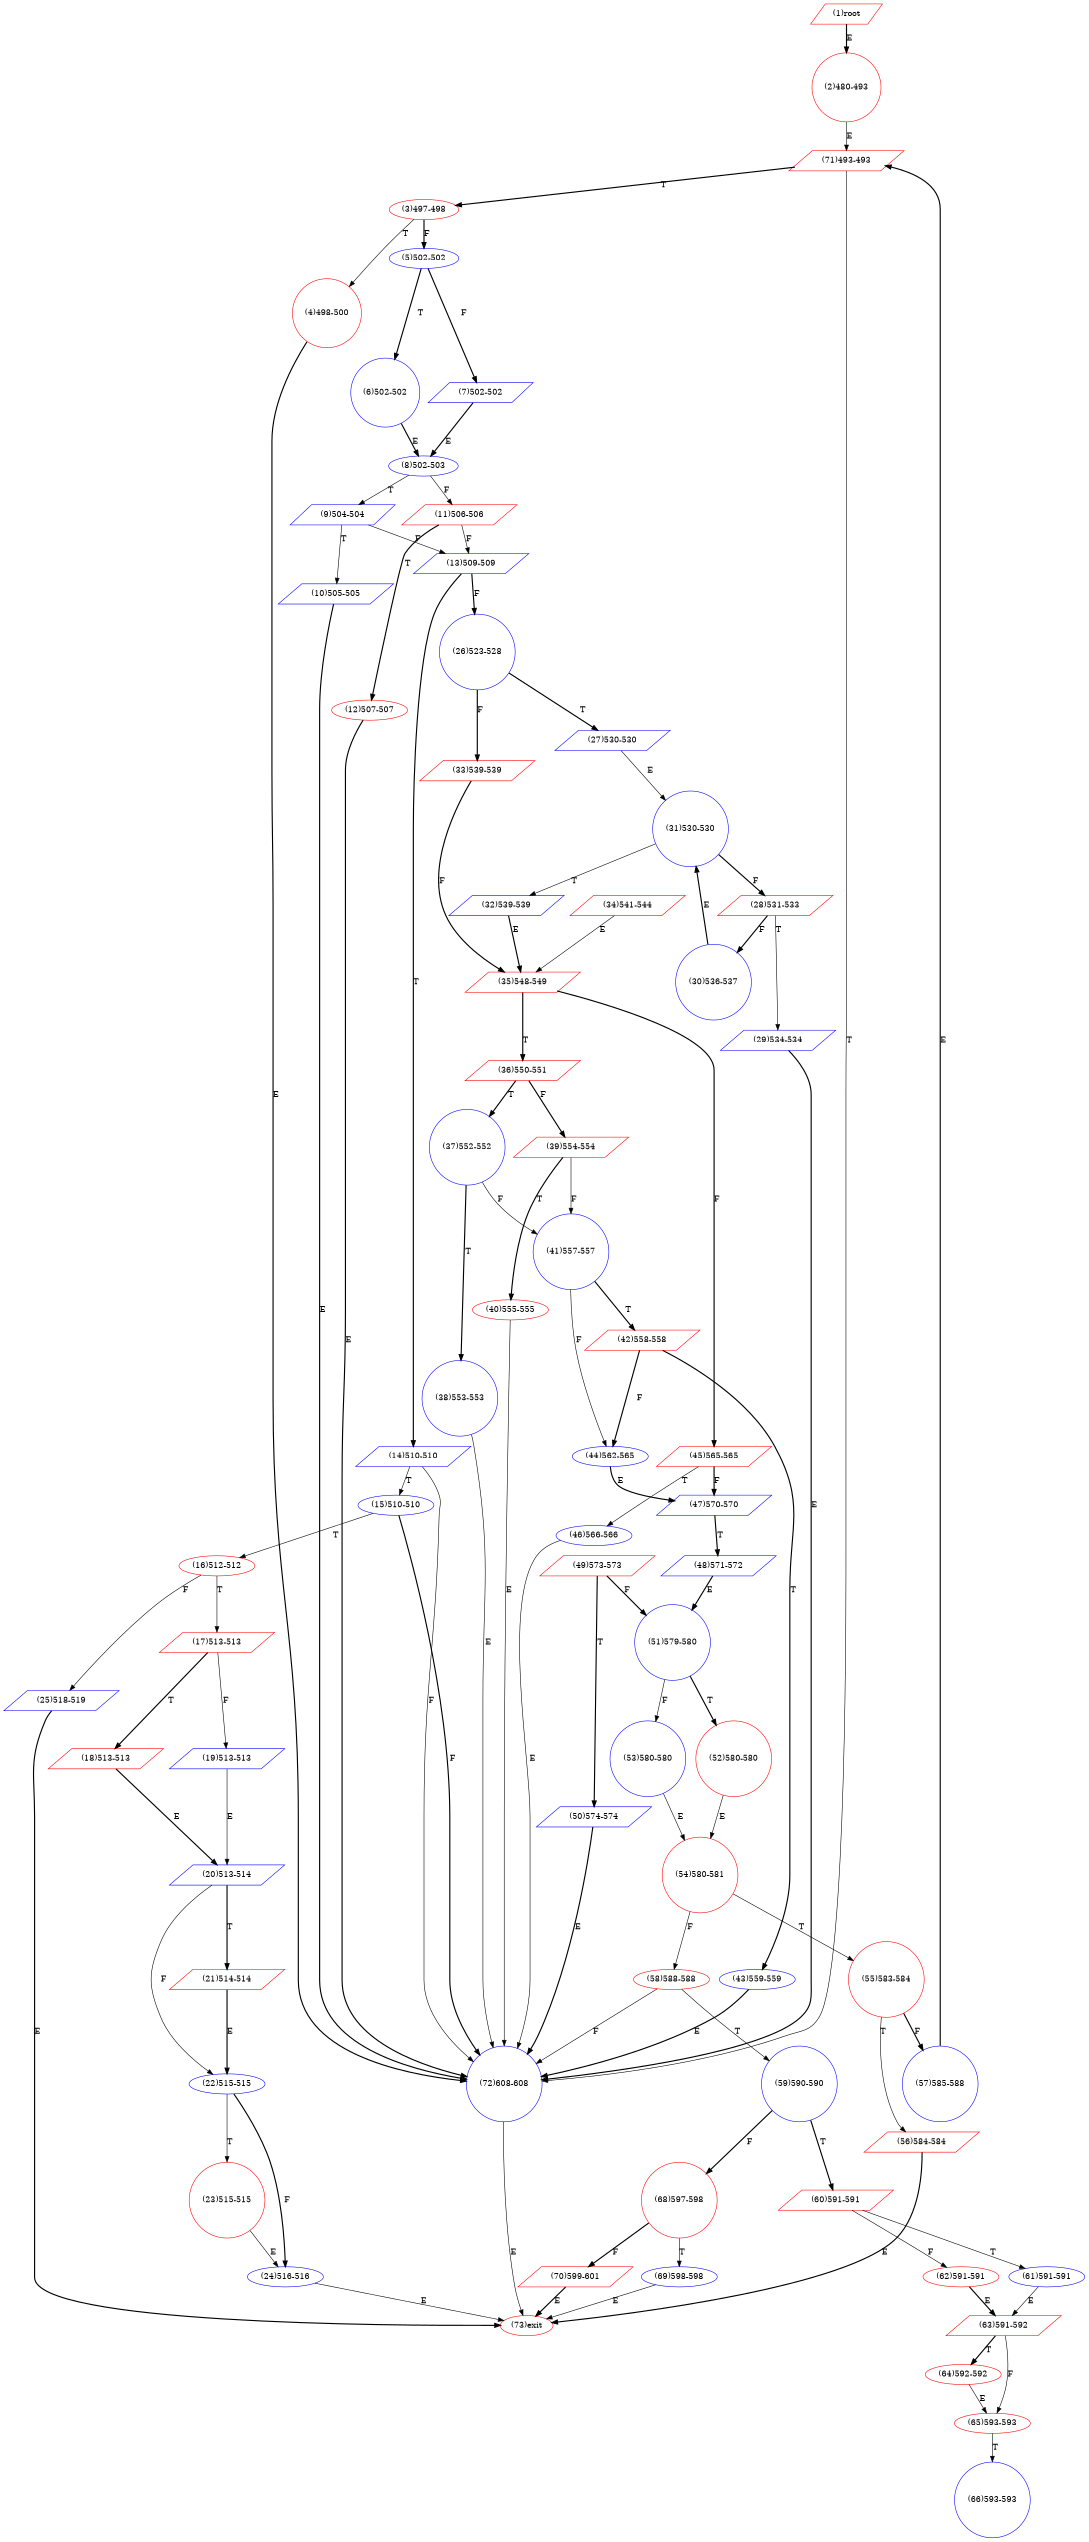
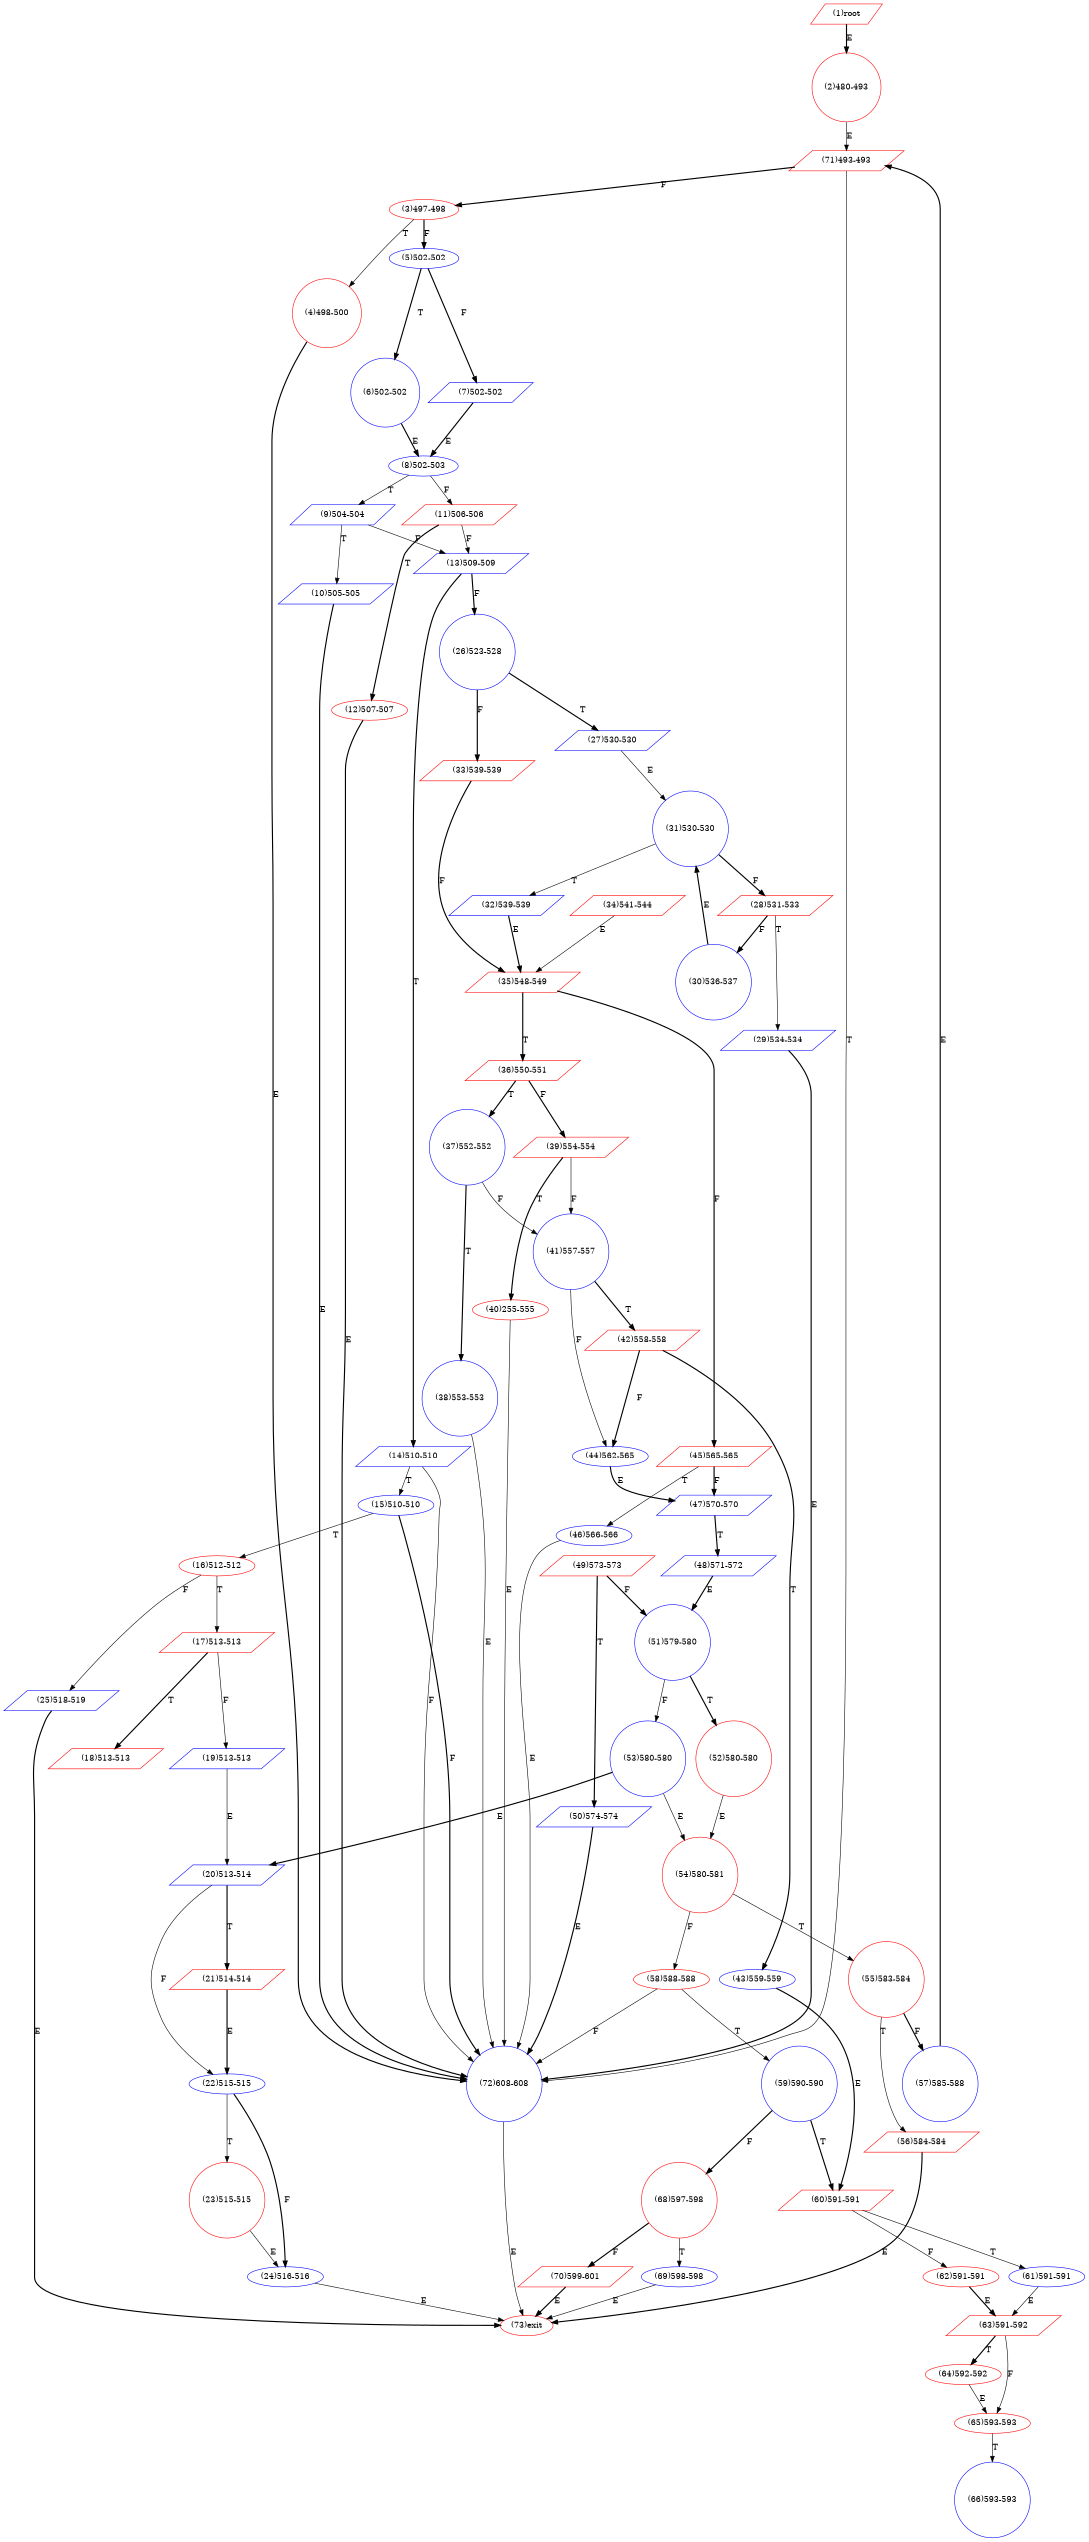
(664, 185) -> (664, 185)
(510, 1310) -> (510, 1310)
(164, 1815) -> (445, 1822)
(654, 2045) -> (851, 2071)
